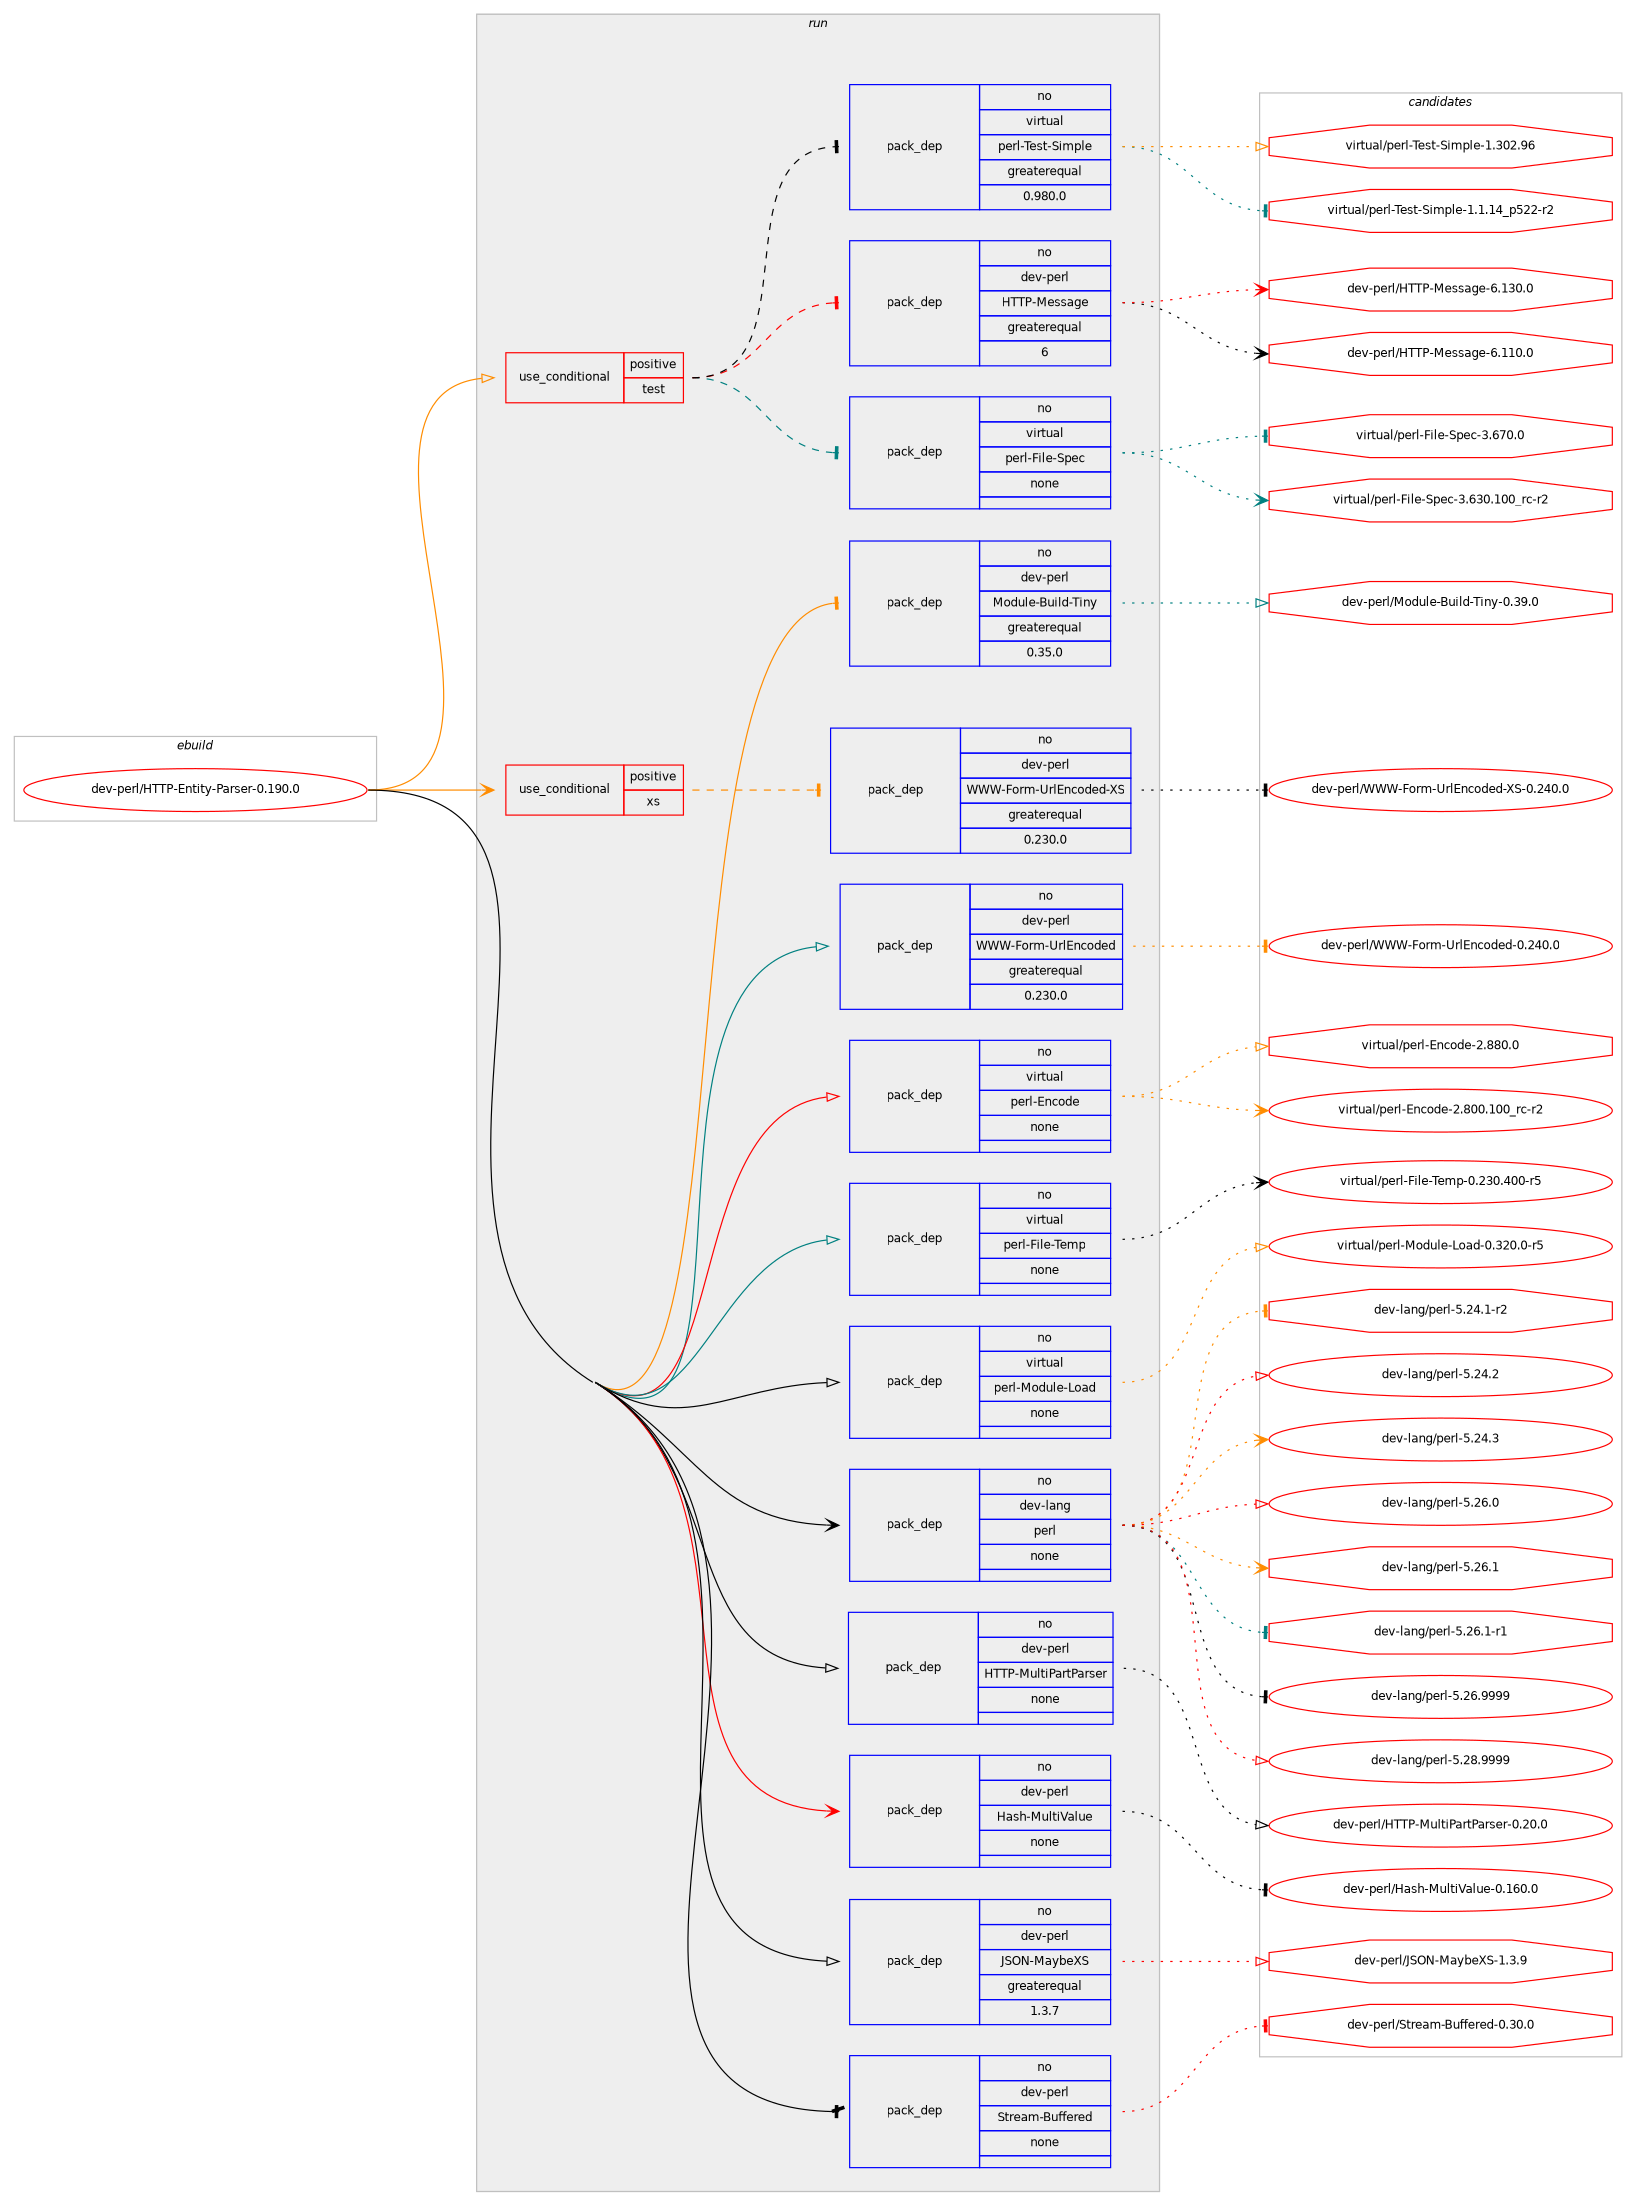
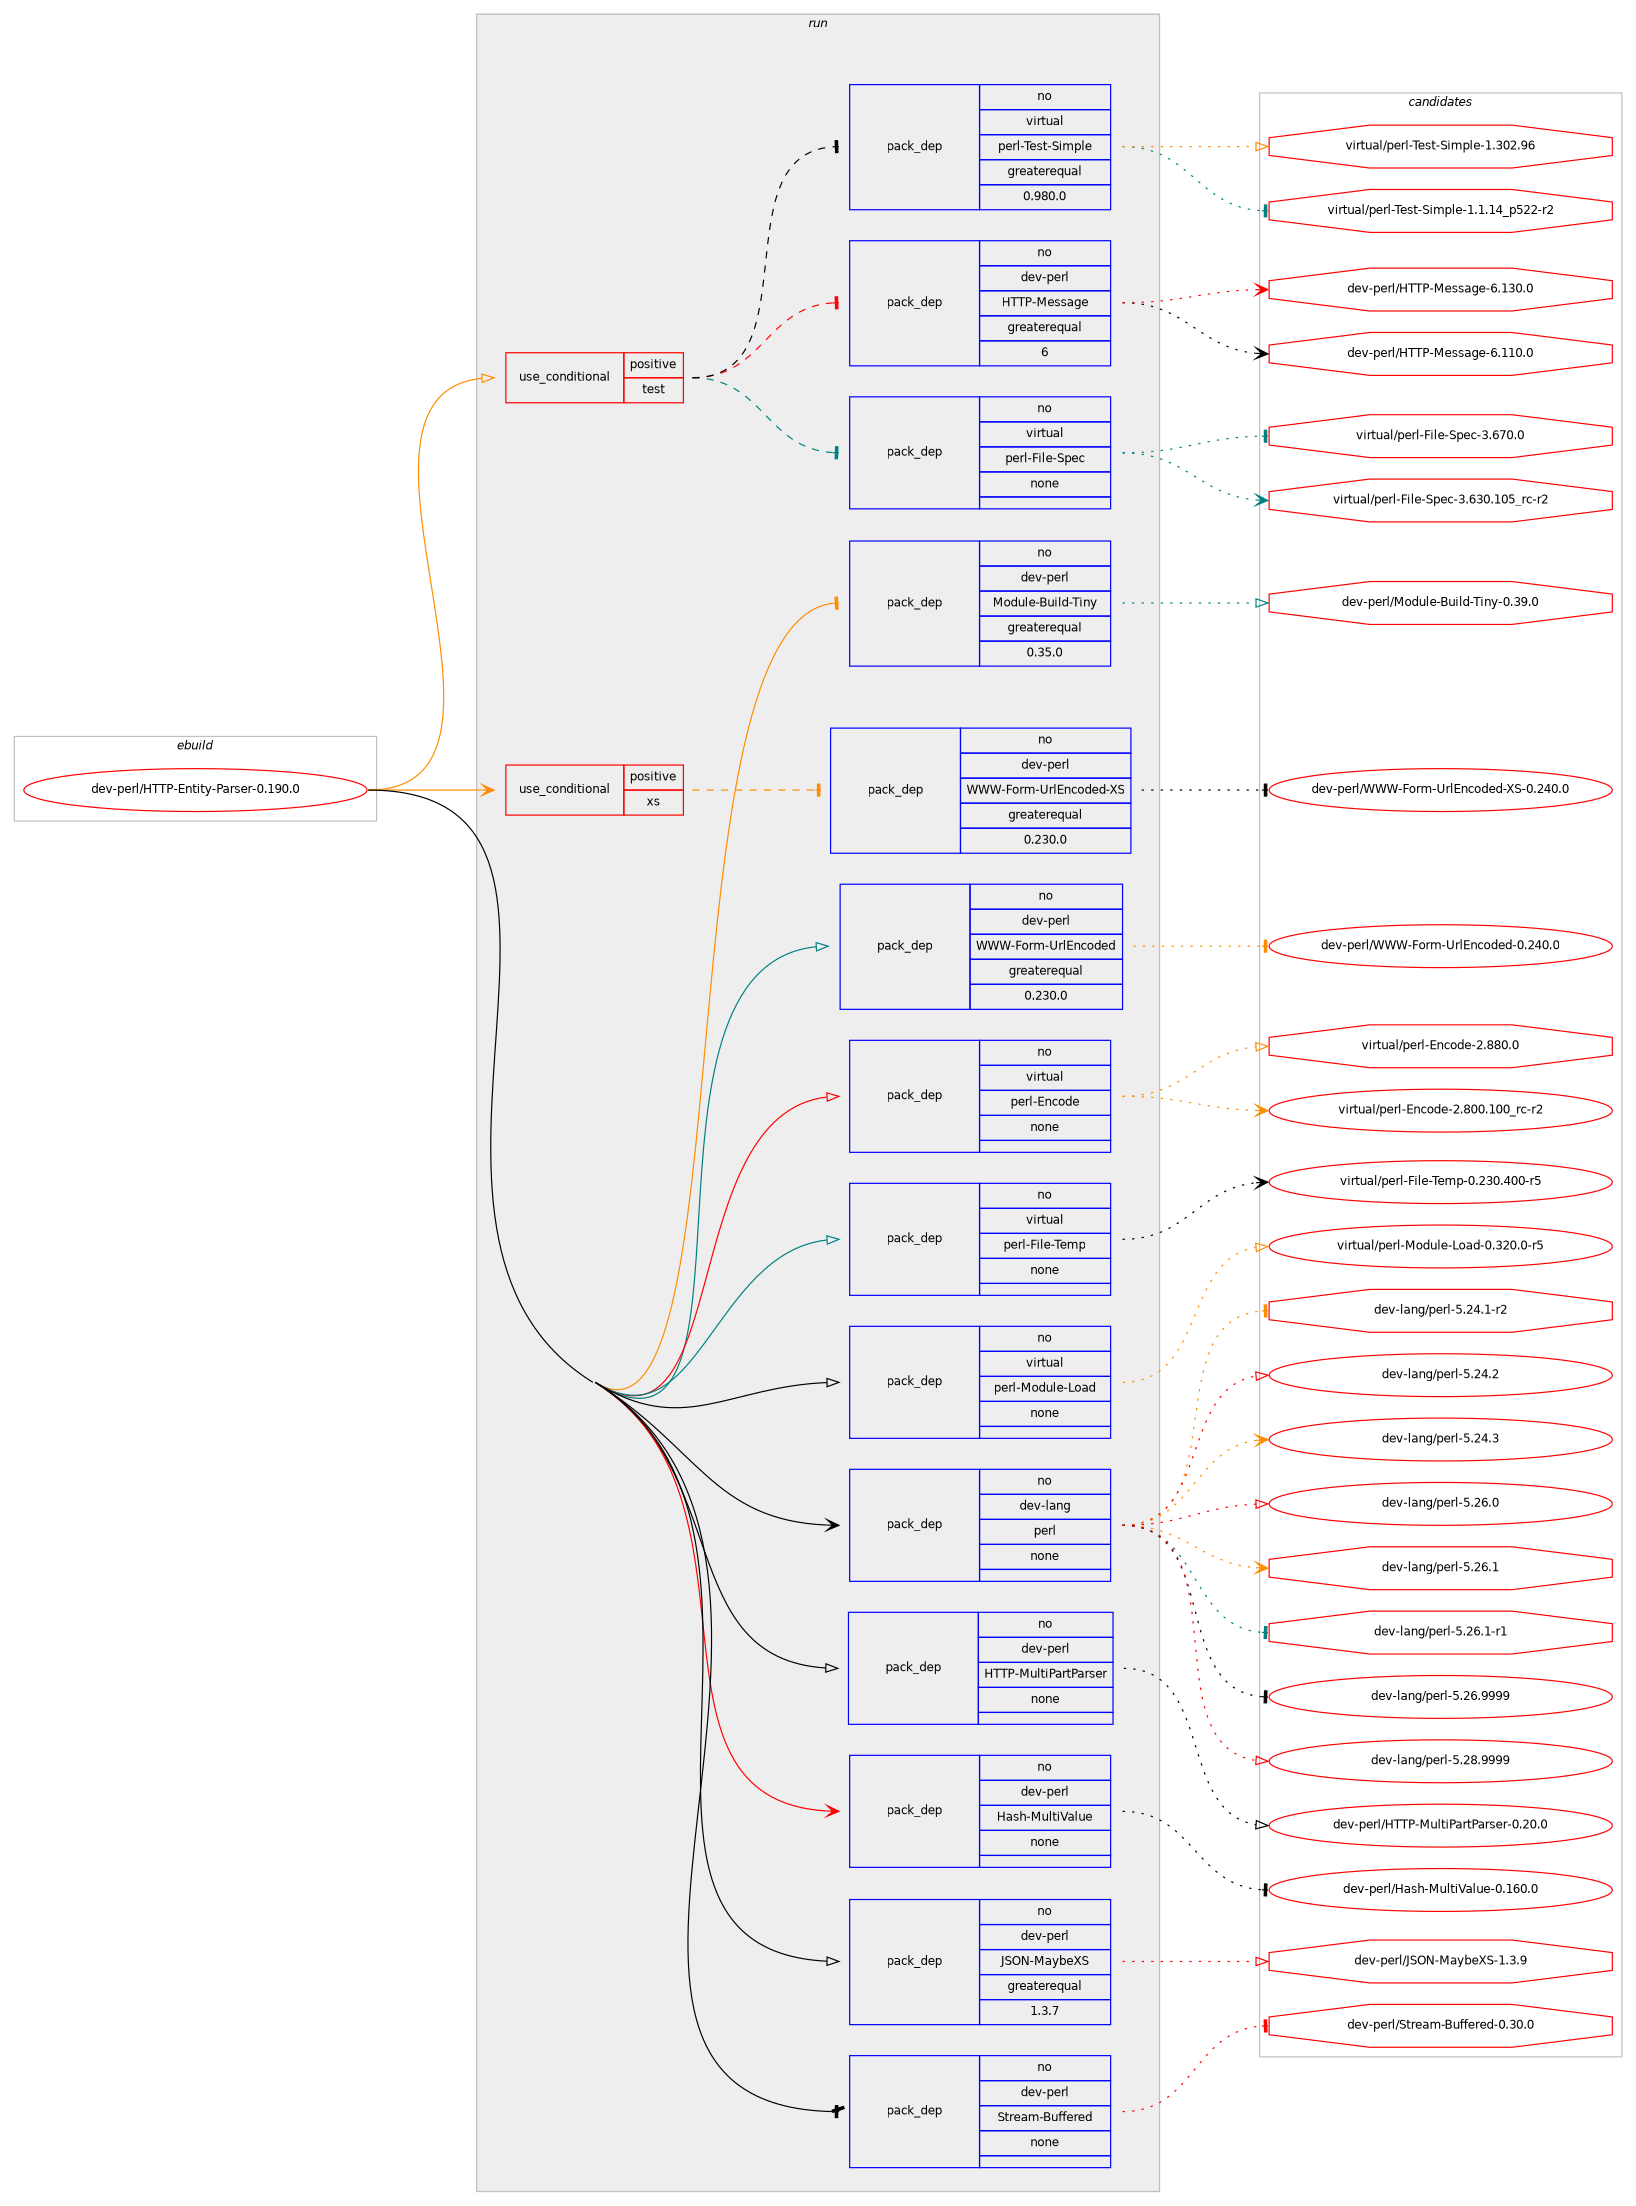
(1441, 500) -> (1441, 500)
